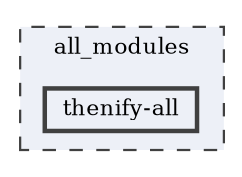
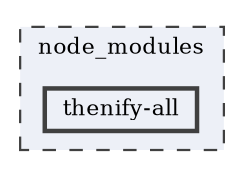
(122, 48) -> (122, 48)
